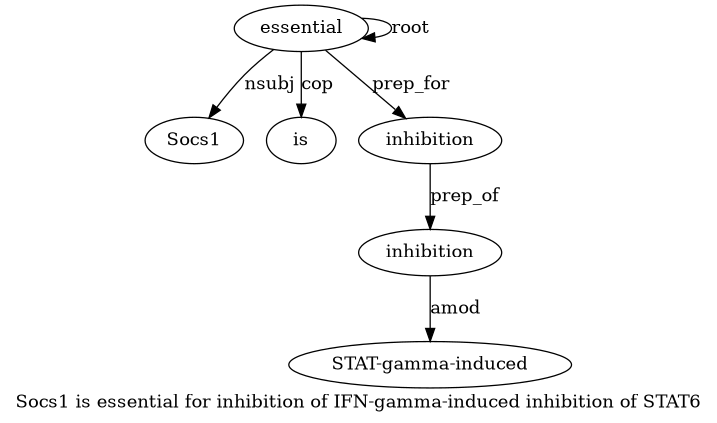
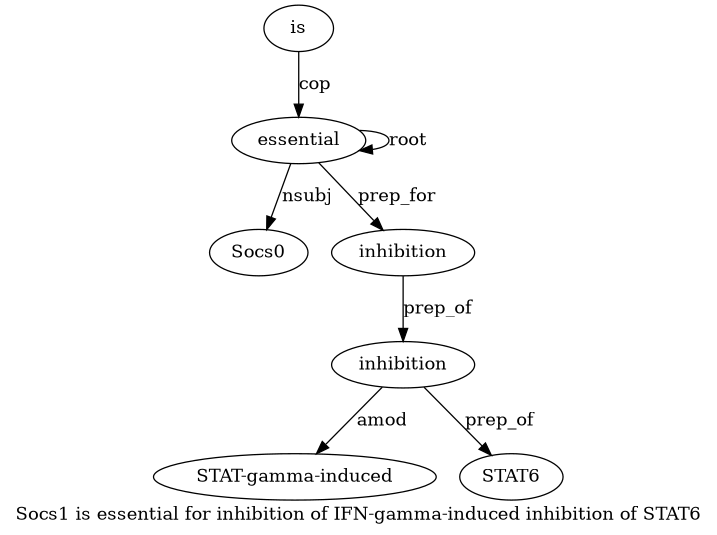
(301, 78) -> (299, 78)
(194, 140) -> (259, 253)
none -> (511, 477)
